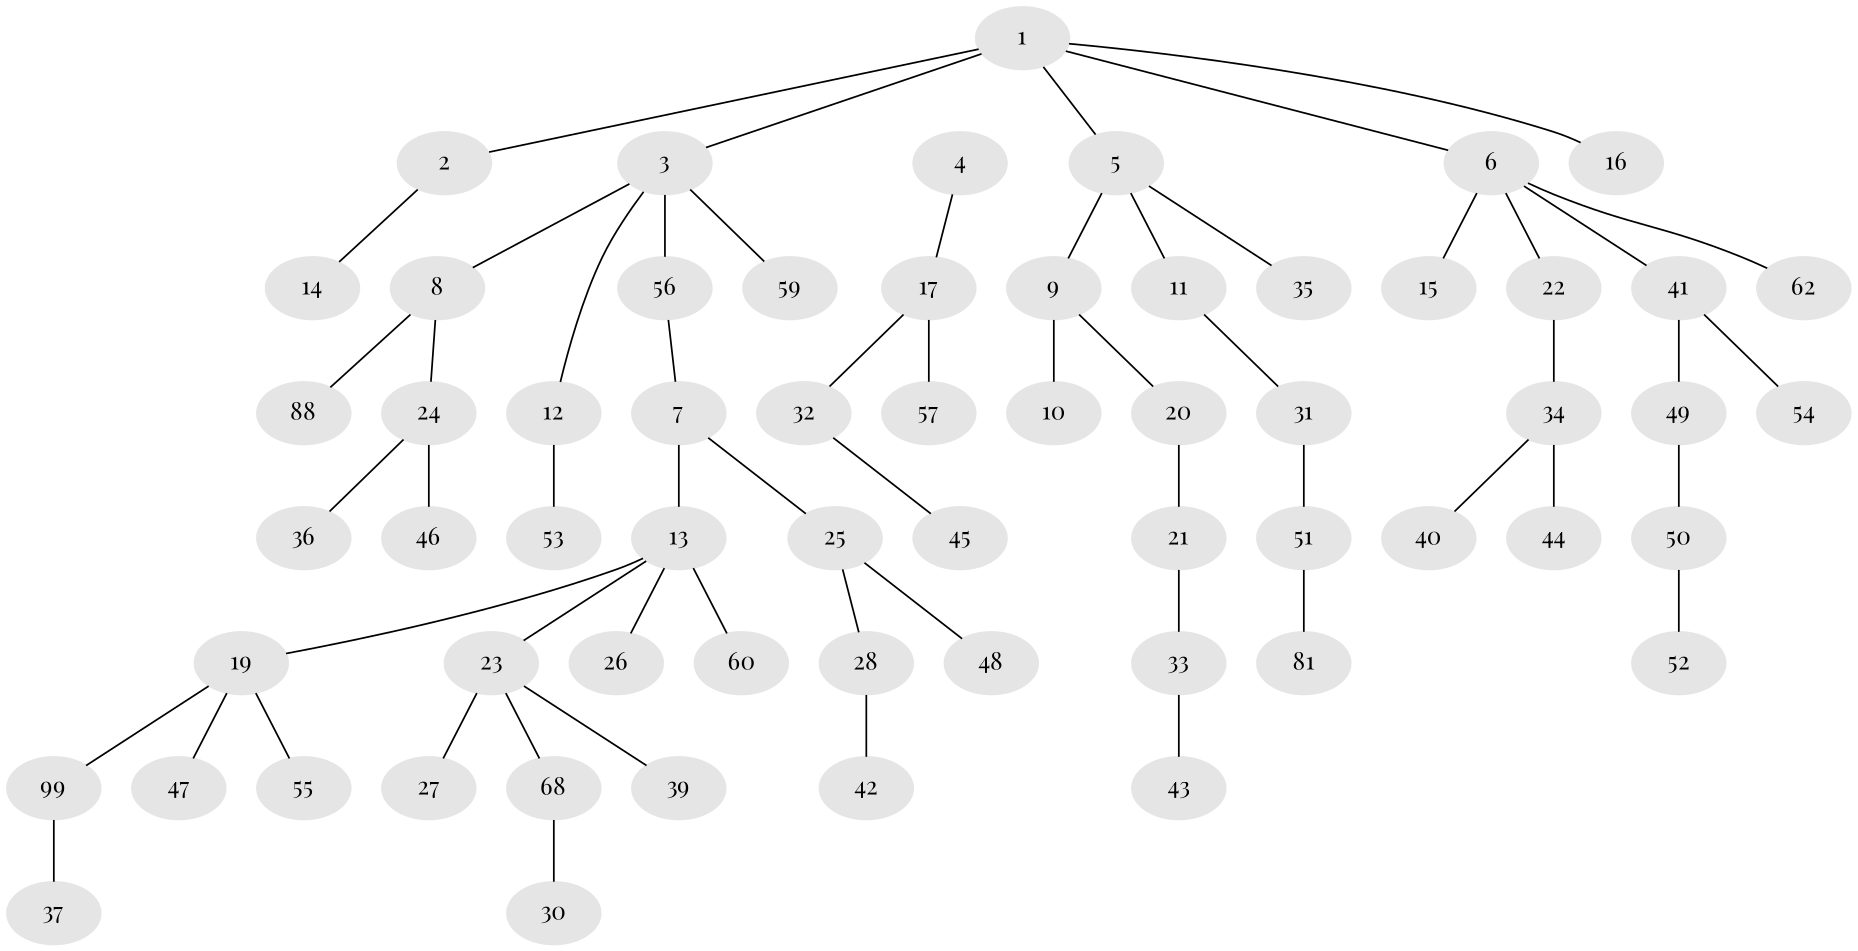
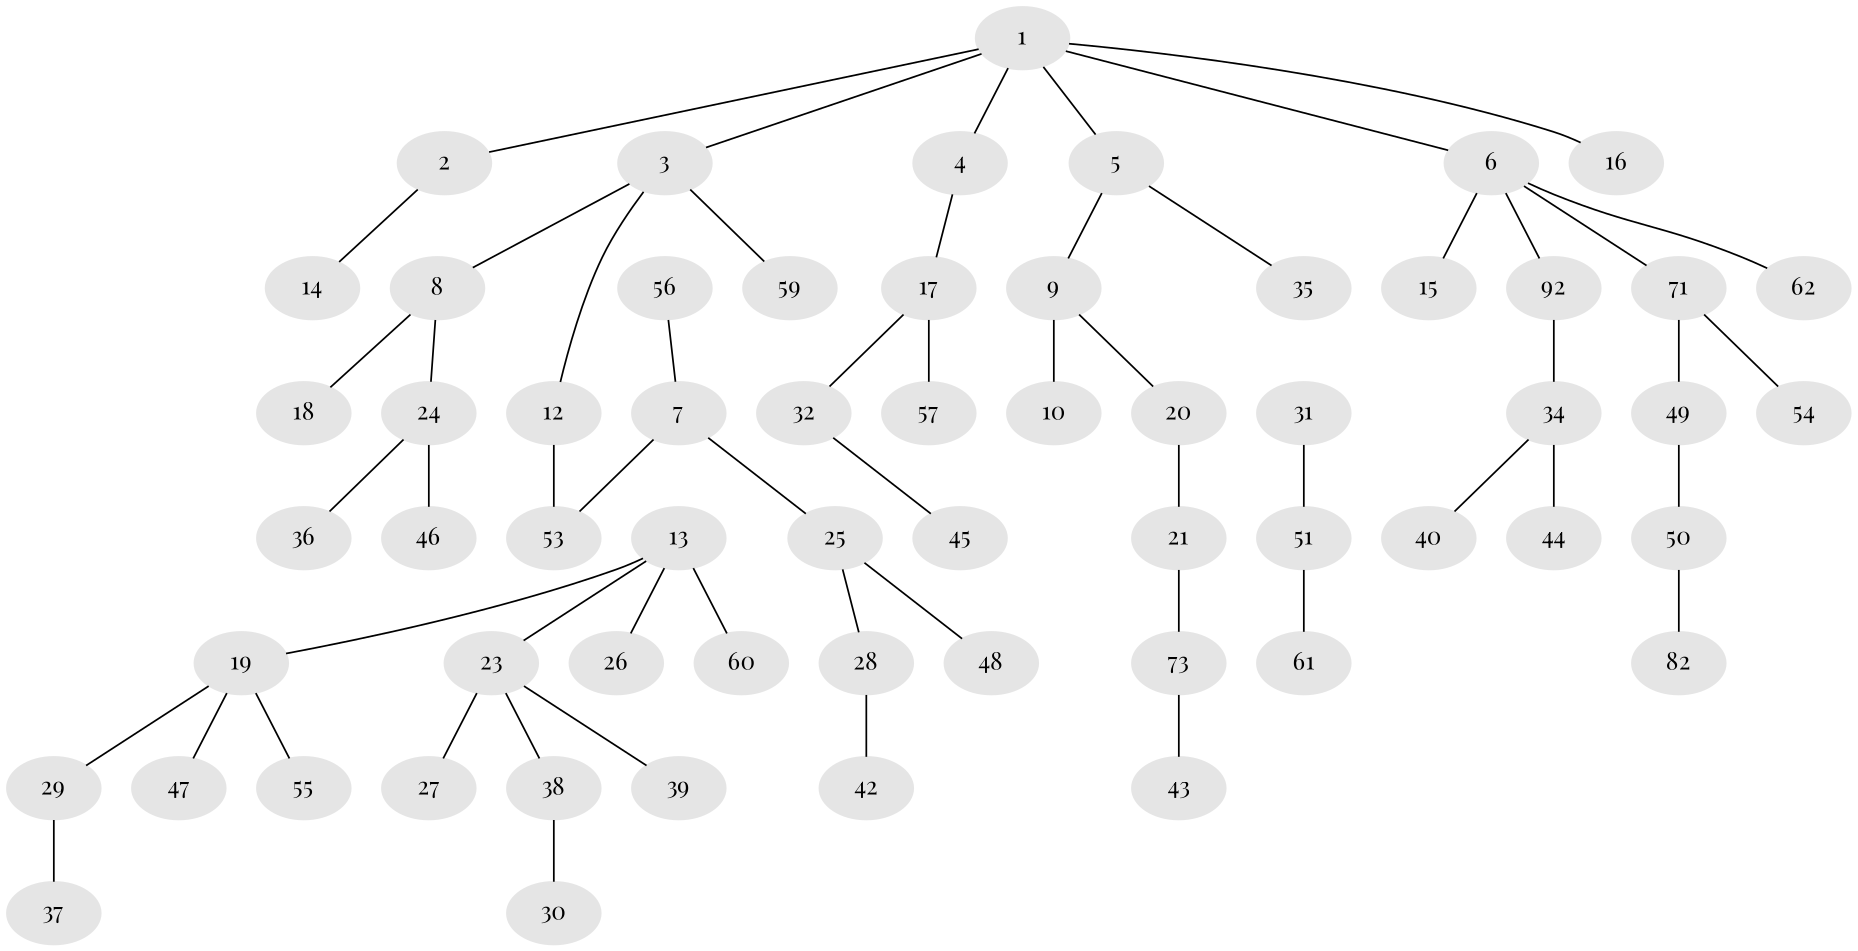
none -> (991, 101)
(665, 226) -> none
(1179, 288) -> none
(1554, 288) -> (1554, 288)
(1679, 288) -> (1679, 288)
(304, 413) -> (304, 413)
(679, 476) -> (617, 476)
(1179, 663) -> (1179, 663)
(1304, 663) -> (1304, 663)
(1679, 663) -> (1679, 663)
(54, 788) -> (54, 788)
(554, 788) -> (554, 788)
